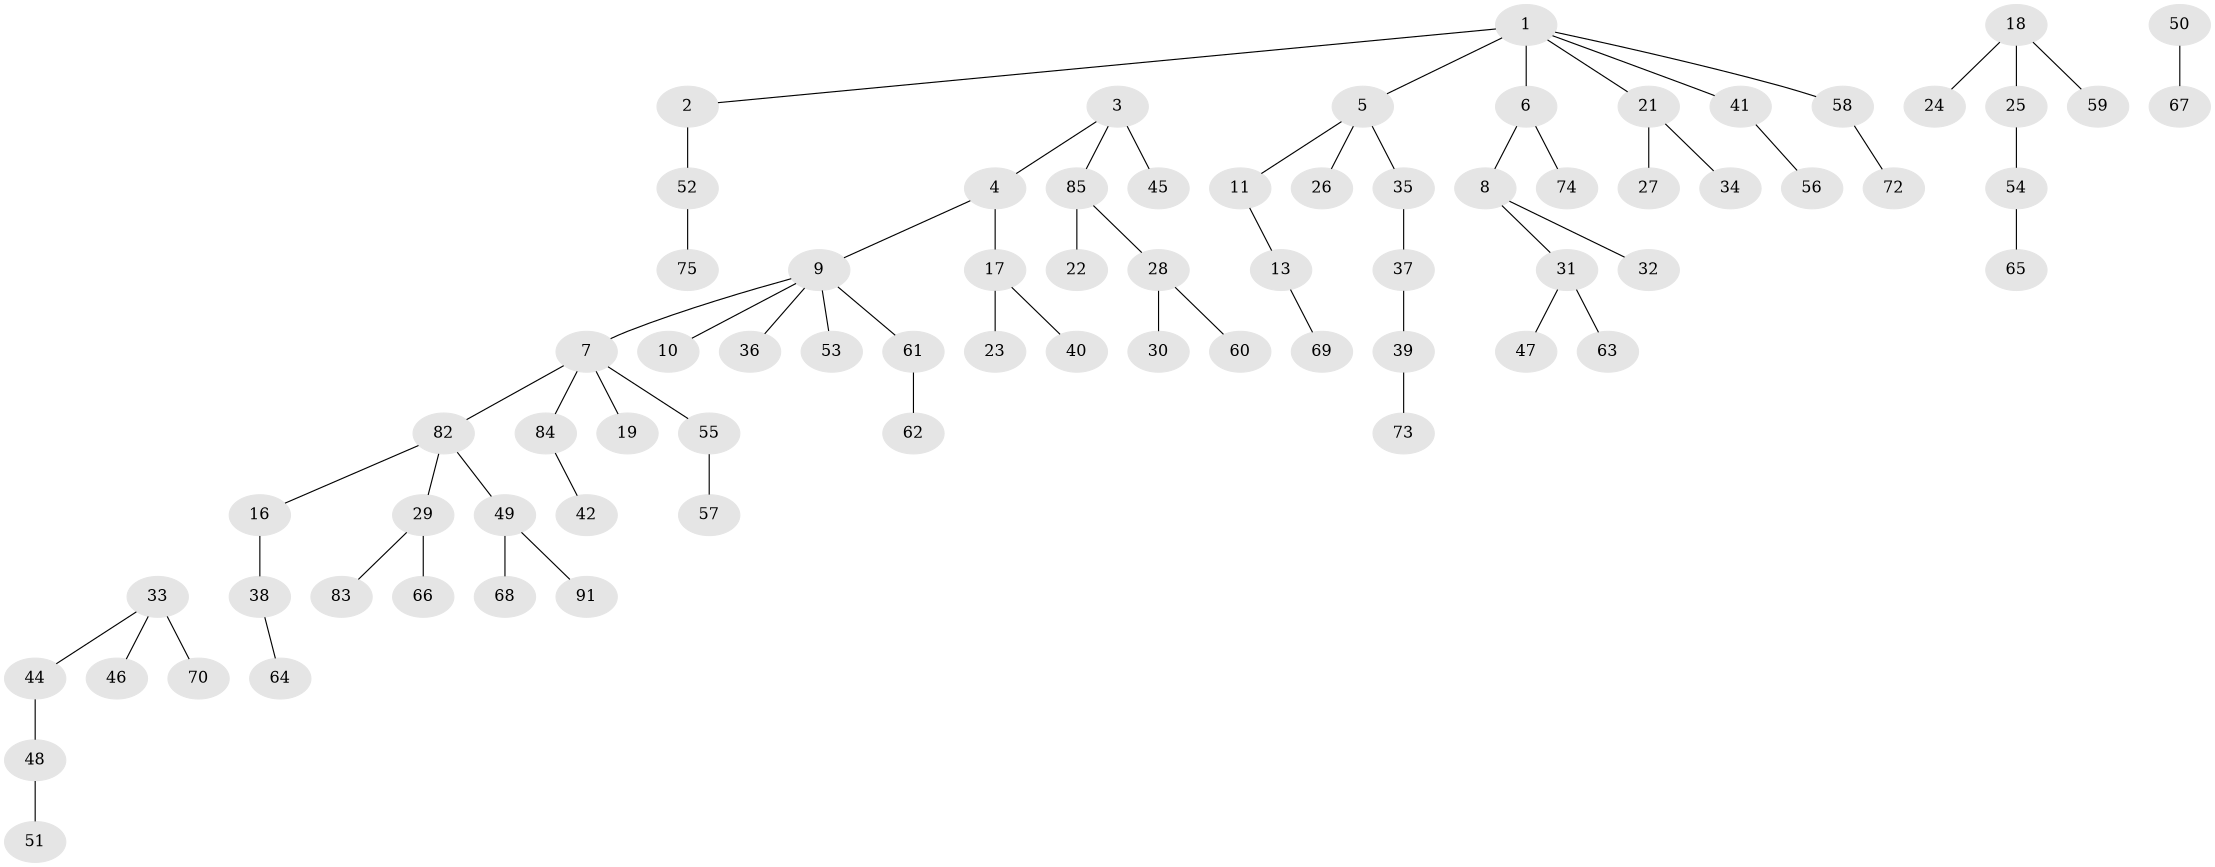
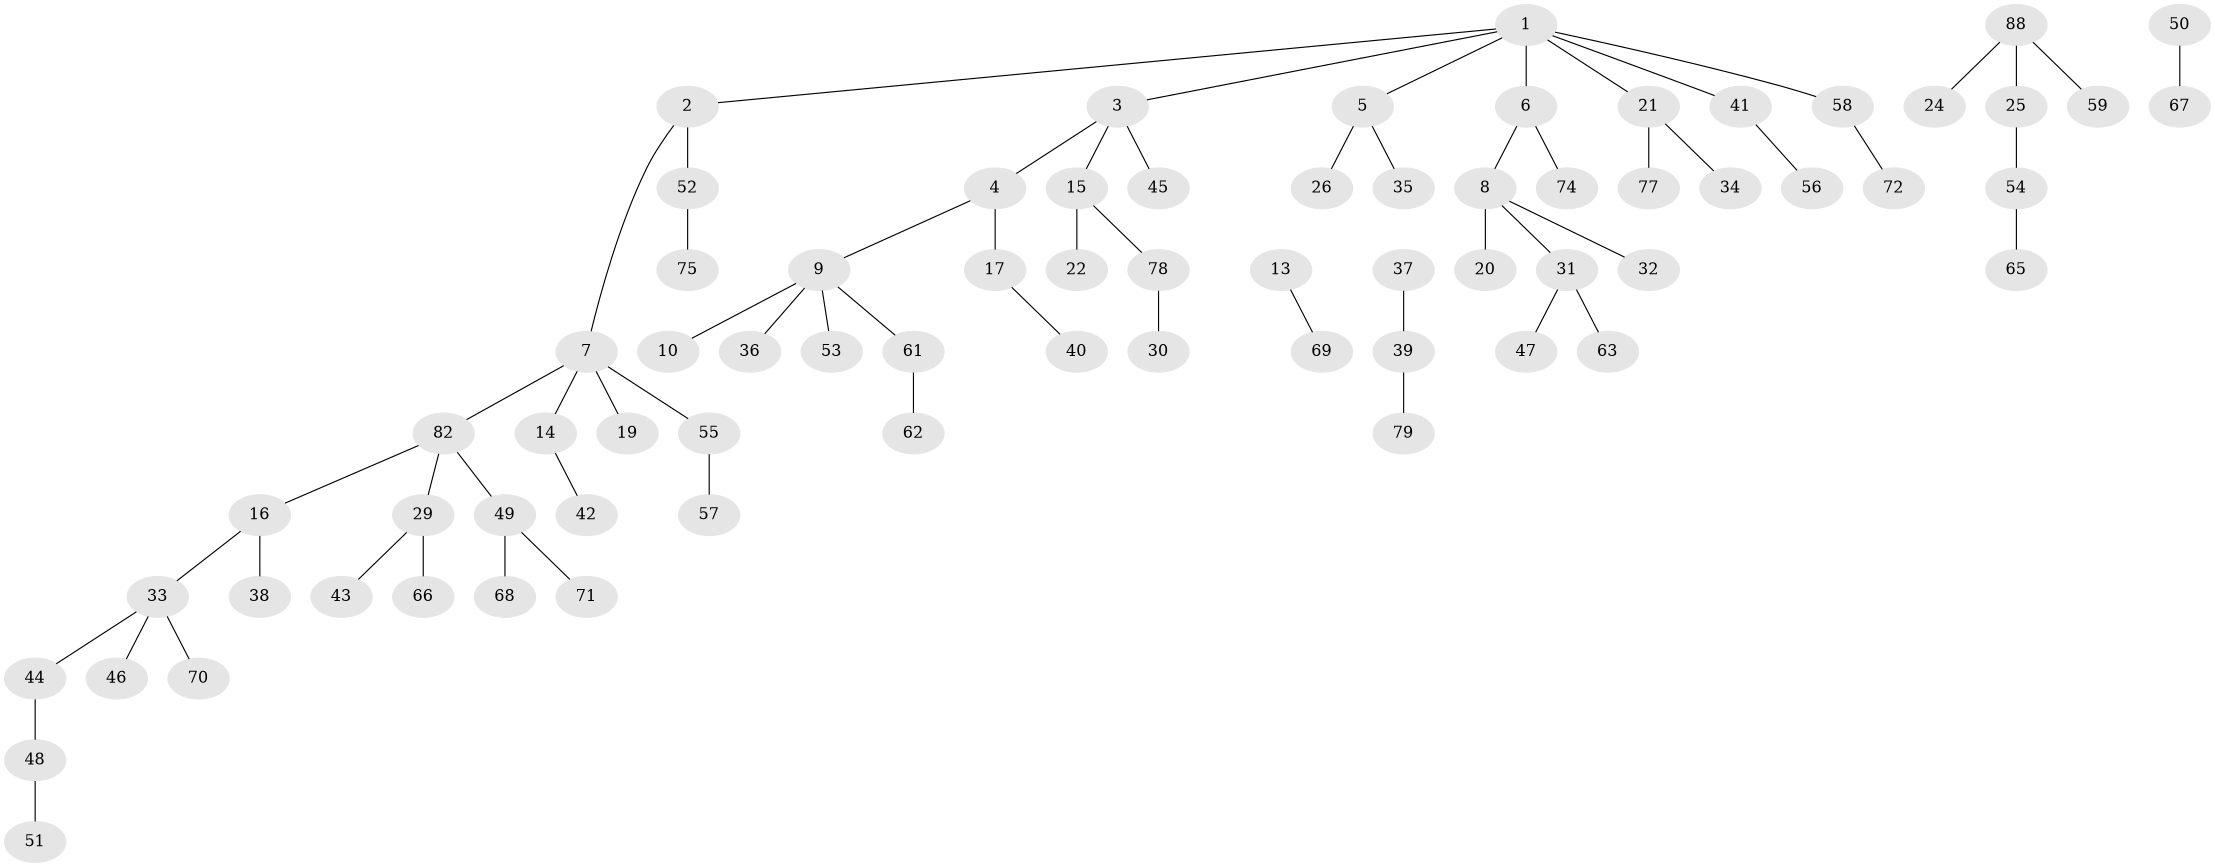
(2016, 25) -> (2016, 25)
none -> (1322, 66)
(1077, 188) -> (1077, 188)
(1240, 188) -> none
(1649, 188) -> (1649, 188)
(1404, 229) -> none
(1159, 270) -> (1159, 270)
none -> (1485, 270)
(700, 306) -> (623, 224)
(995, 352) -> none
(1240, 352) -> none
(546, 433) -> (546, 433)
(1404, 433) -> (1404, 433)
none -> (209, 556)
(342, 597) -> (342, 597)
(587, 597) -> (587, 597)
(280, 679) -> none
